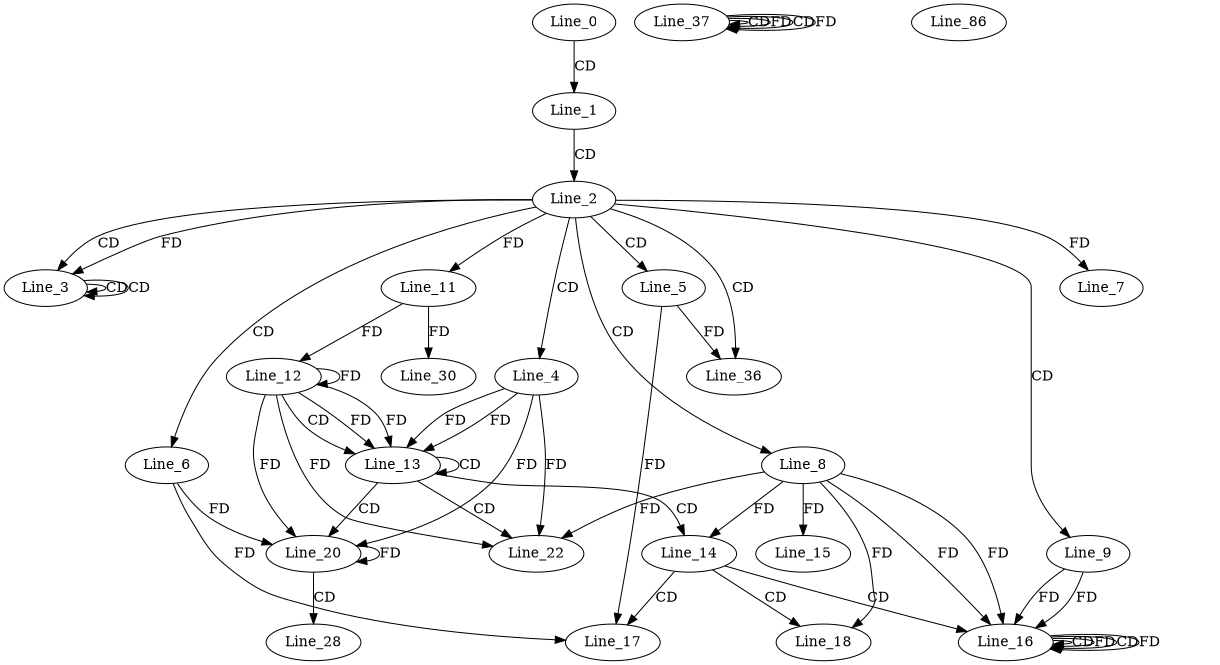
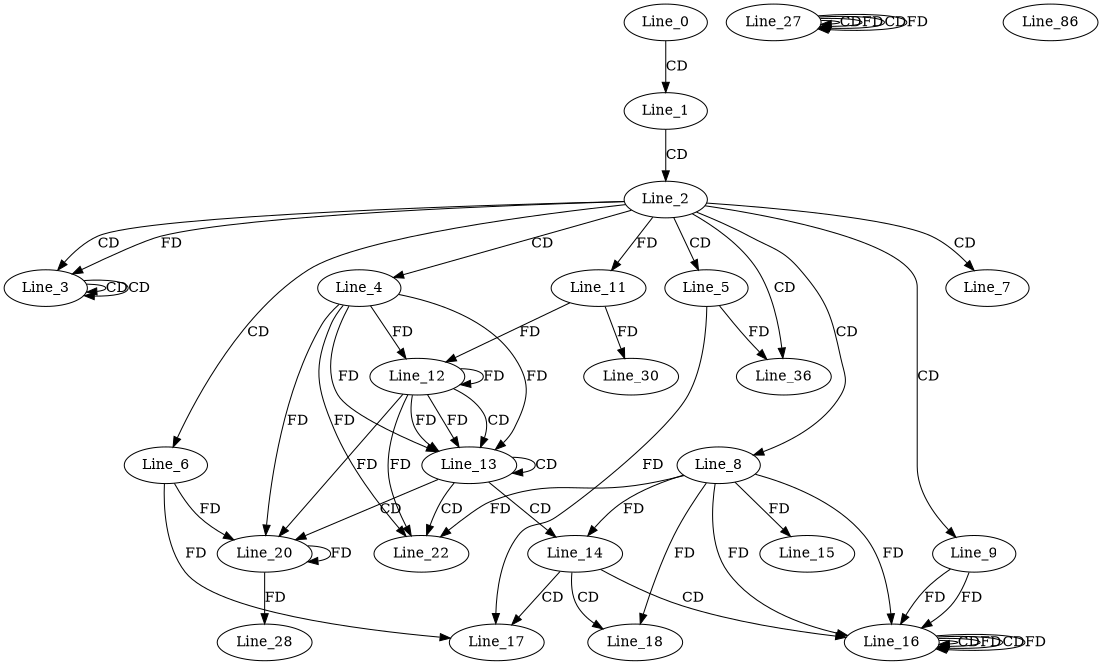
(682, 22) -> (774, 22)
(1080, 244) -> (965, 244)
none -> (385, 328)
(325, 598) -> (276, 598)
